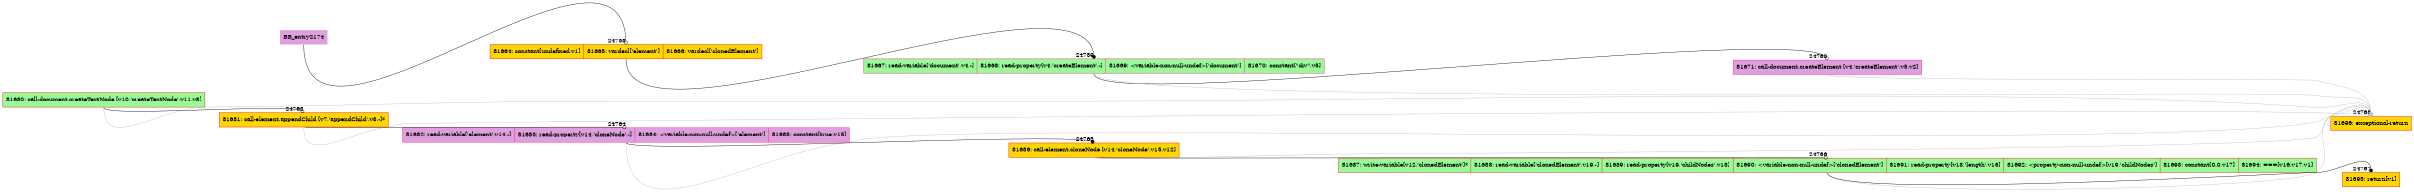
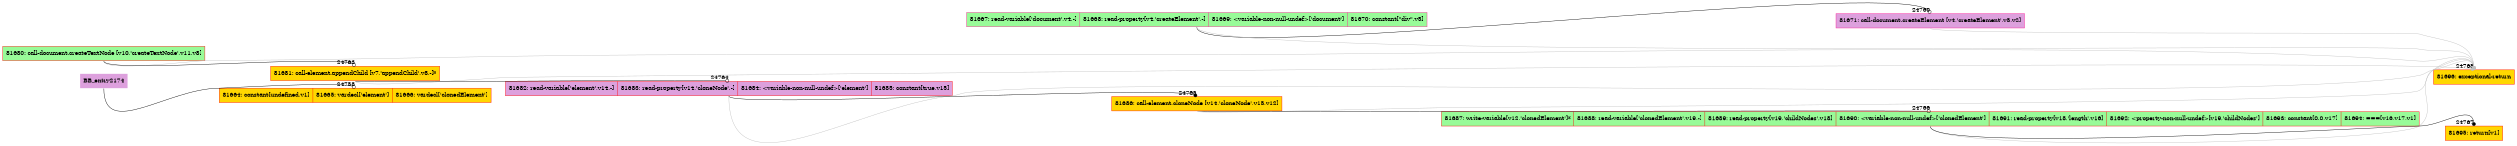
(859, 59) -> none
(2371, 123) -> (2474, 77)
(626, 135) -> (729, 89)
